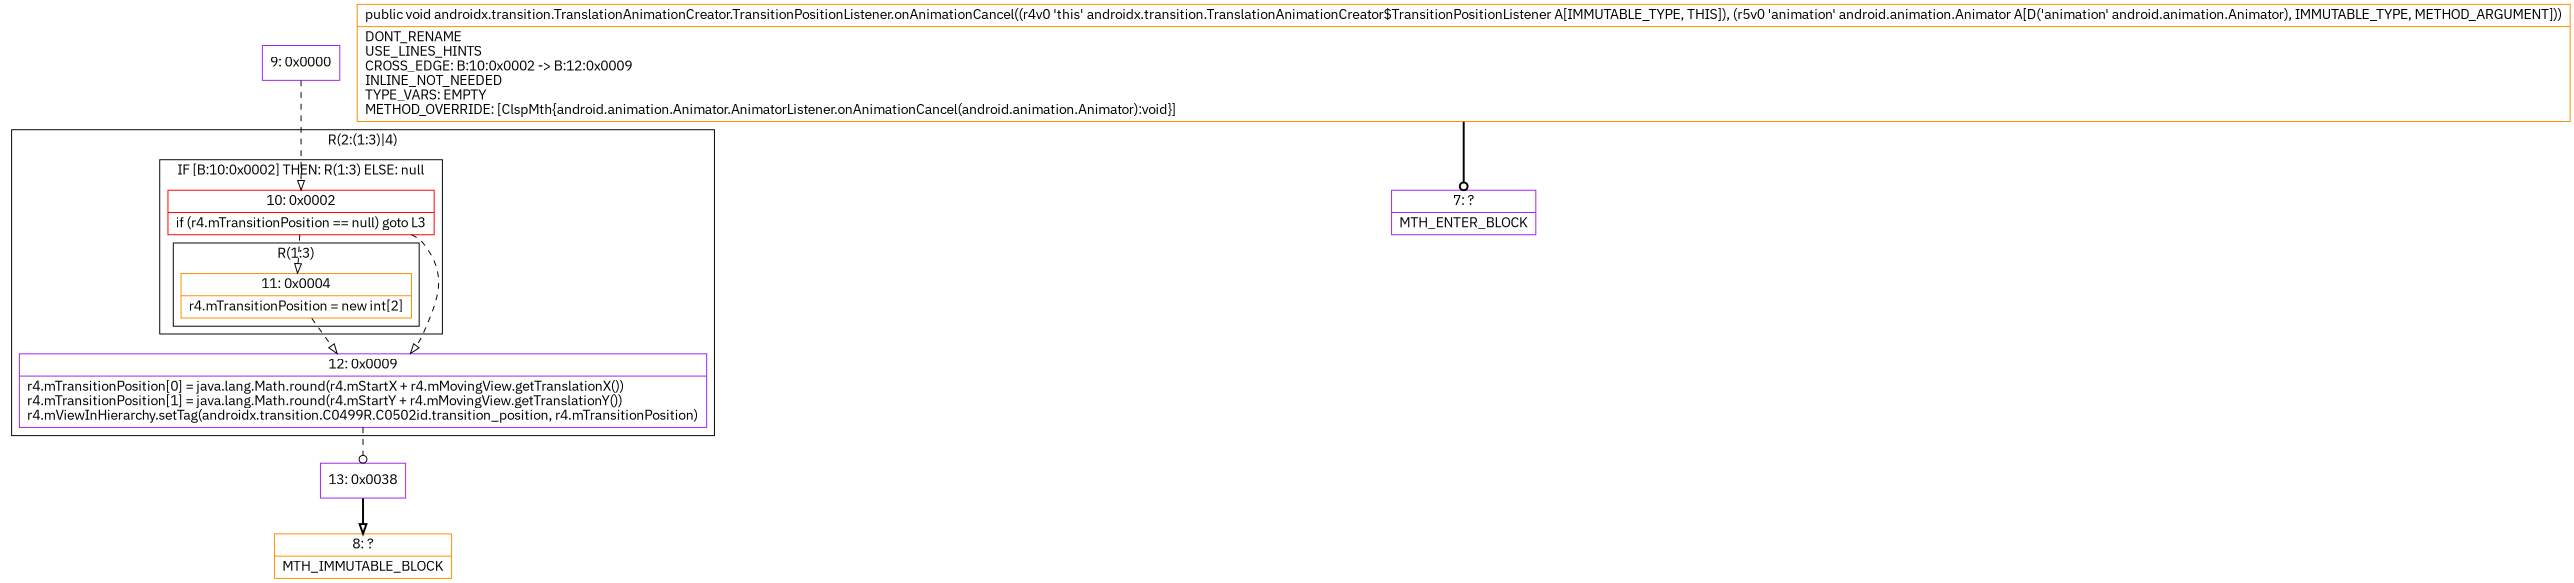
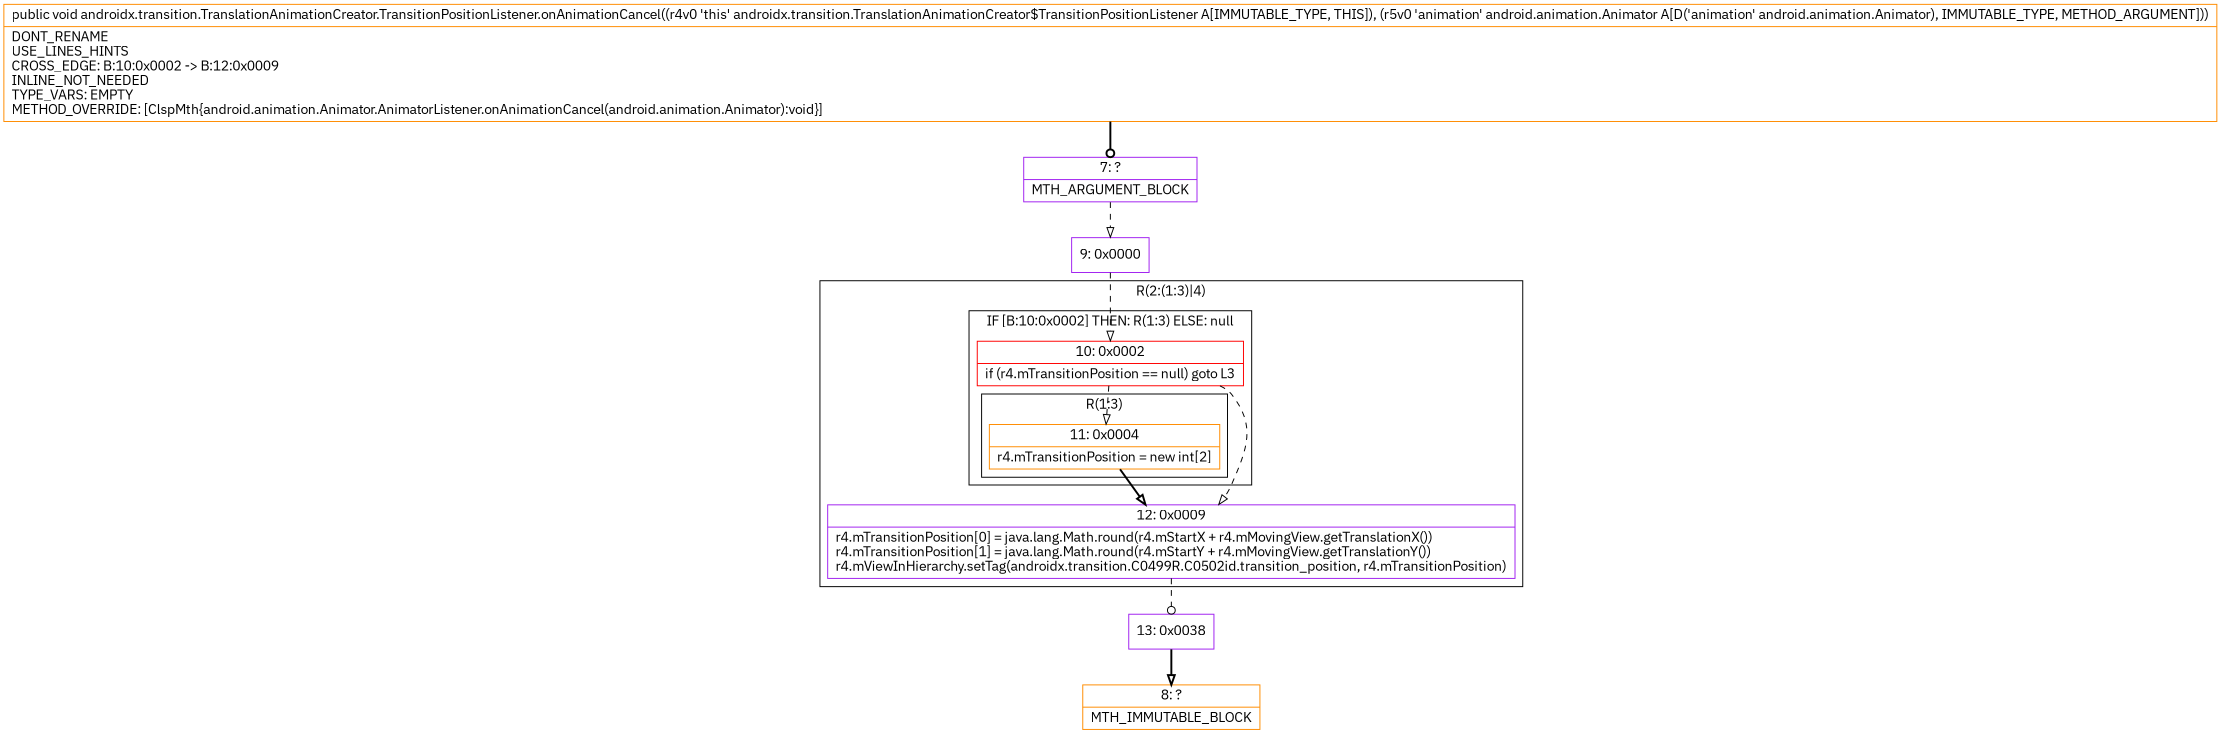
none -> (1110, 215)
(1464, 223) -> (1110, 190)
(322, 332) -> (1130, 483)
